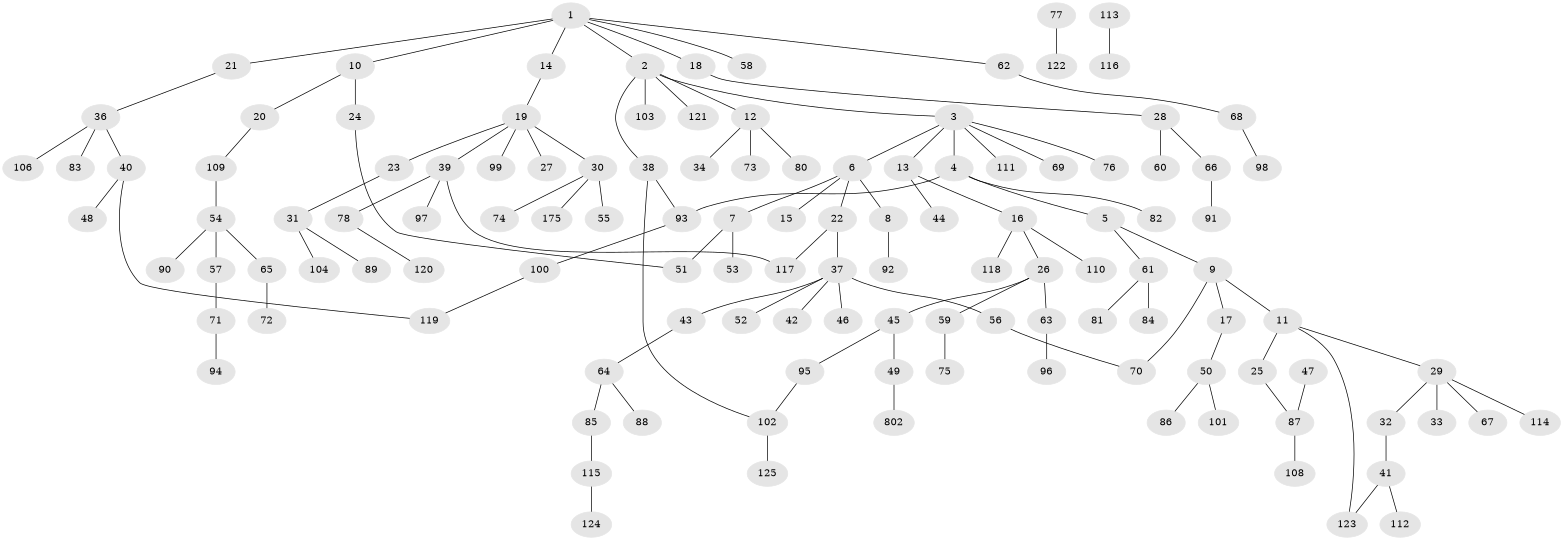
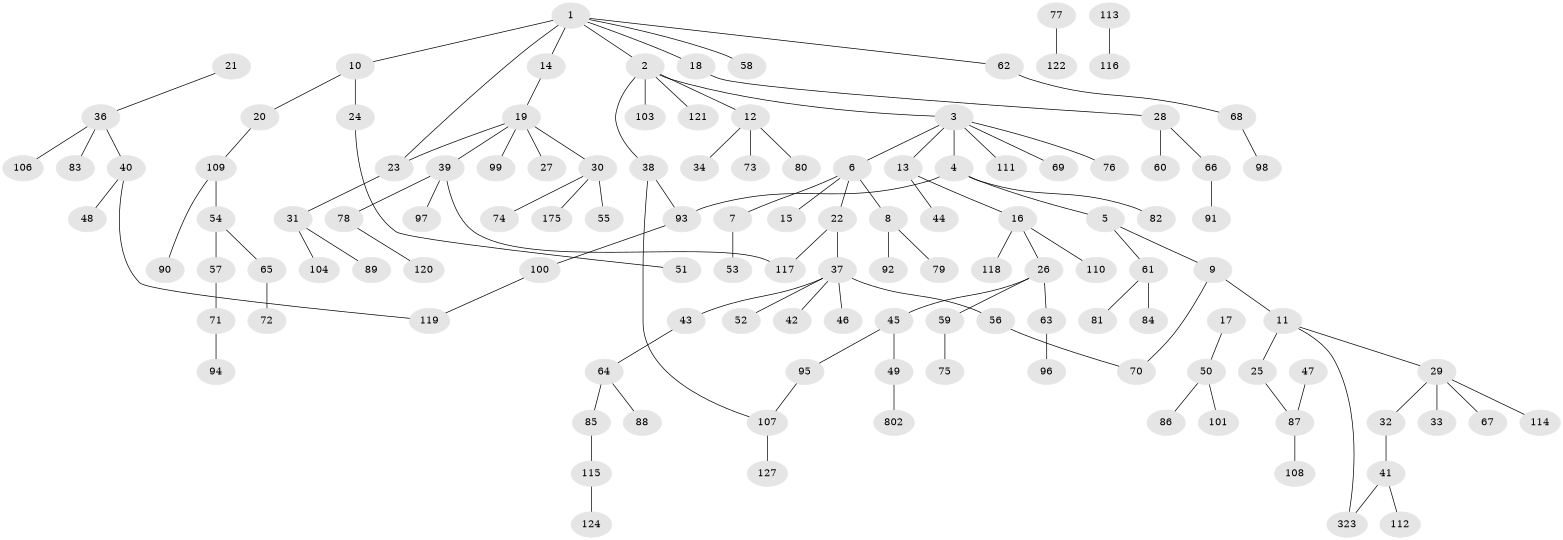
(401, 41) -> (480, 89)
(191, 245) -> (185, 217)
(707, 245) -> none
none -> (939, 270)
(1220, 296) -> none
(767, 423) -> (767, 423)
(767, 474) -> (767, 474)
(1347, 525) -> (1347, 525)
